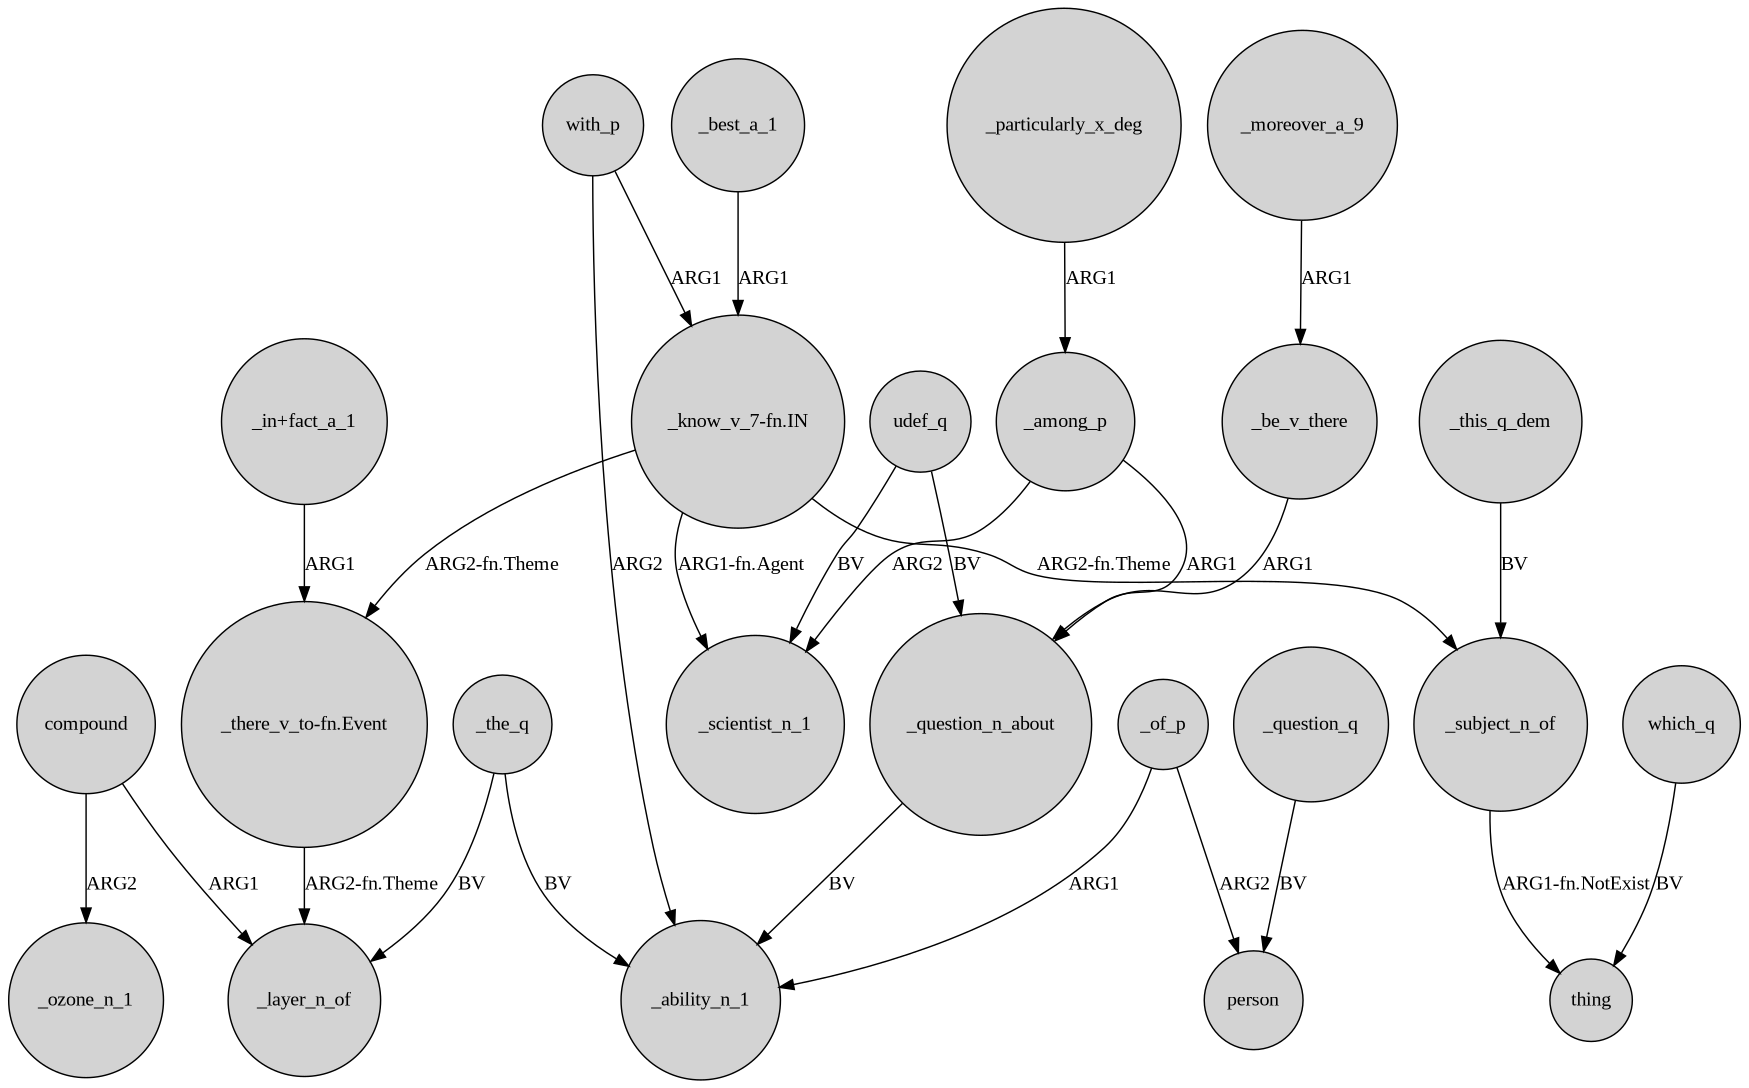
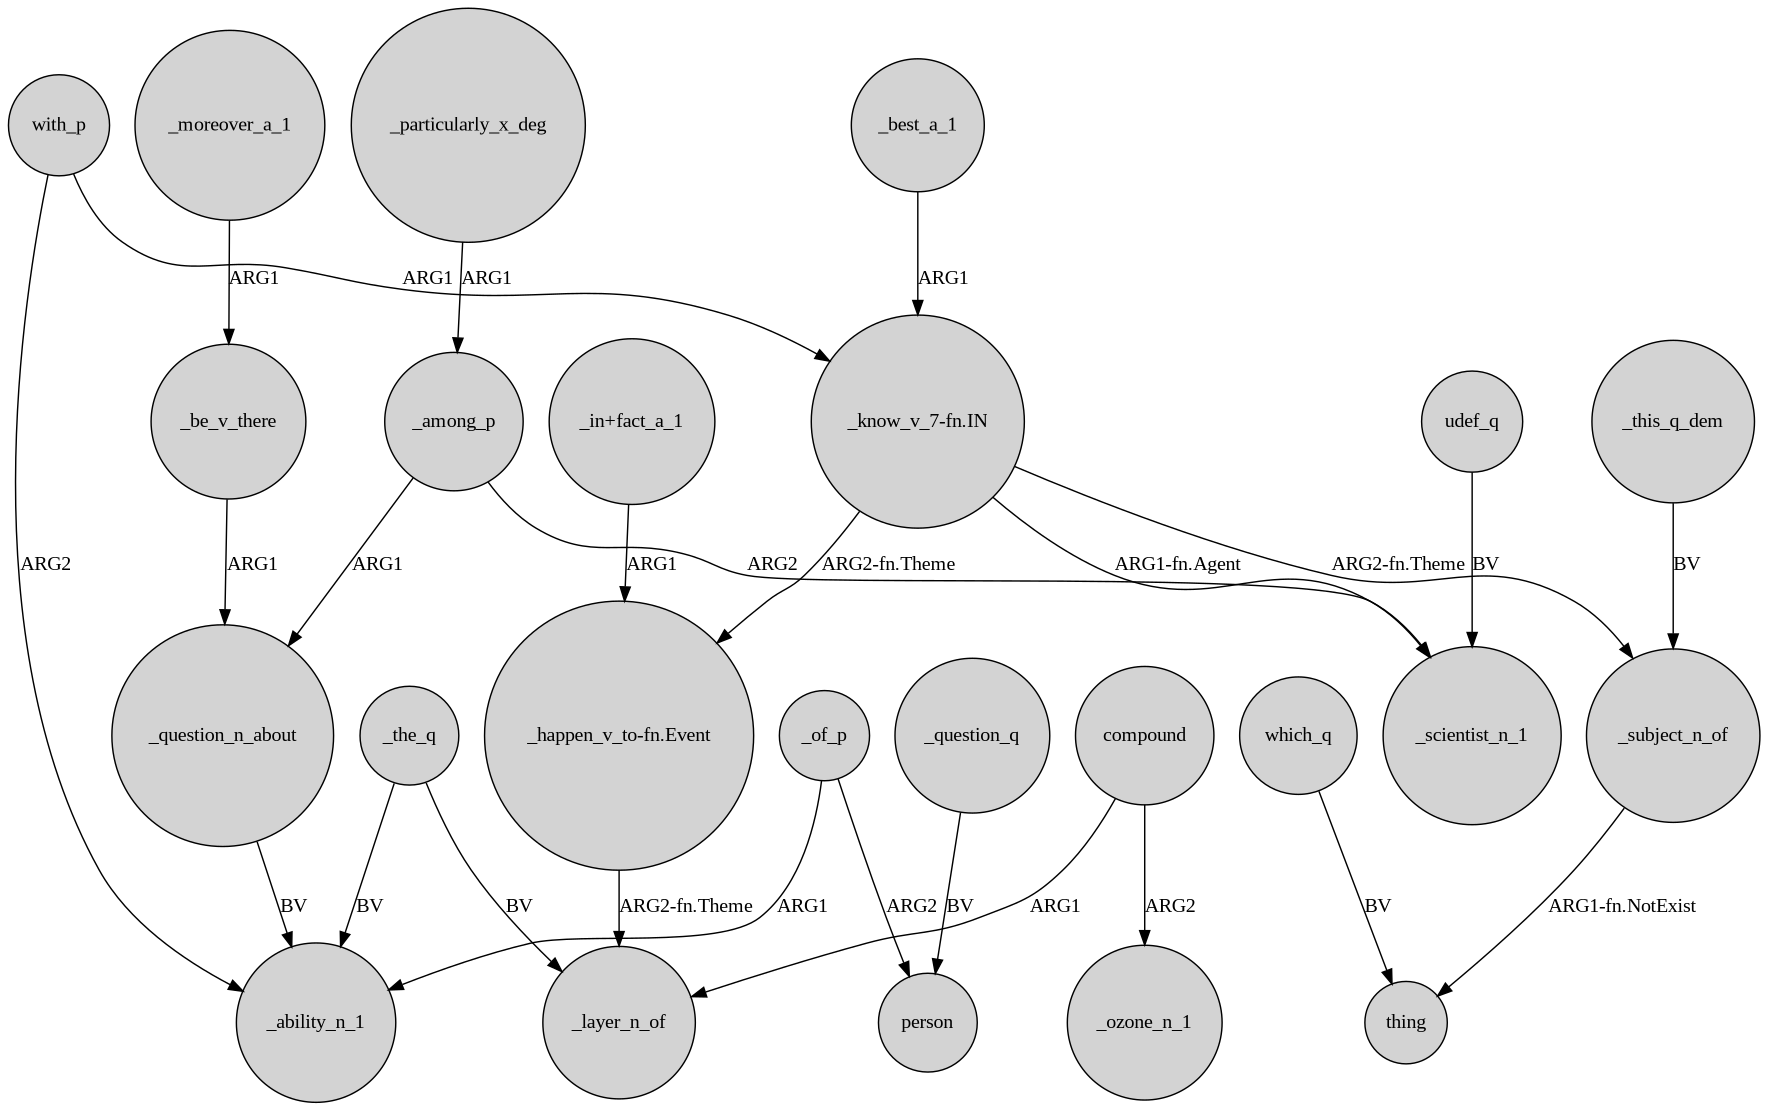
(1302, 125) -> (230, 125)
(944, 529) -> none
(304, 724) -> (619, 736)
